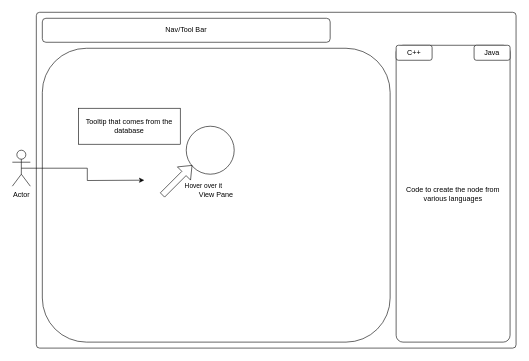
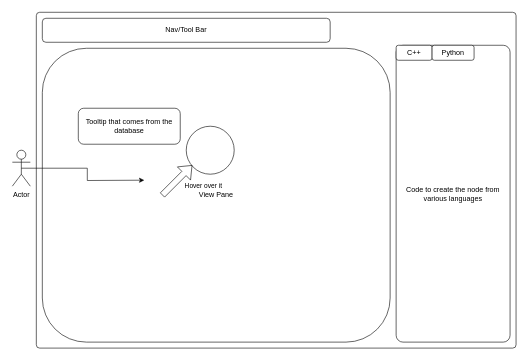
none -> (453, 53)
(492, 53) -> none
(129, 126) -> (129, 126)
